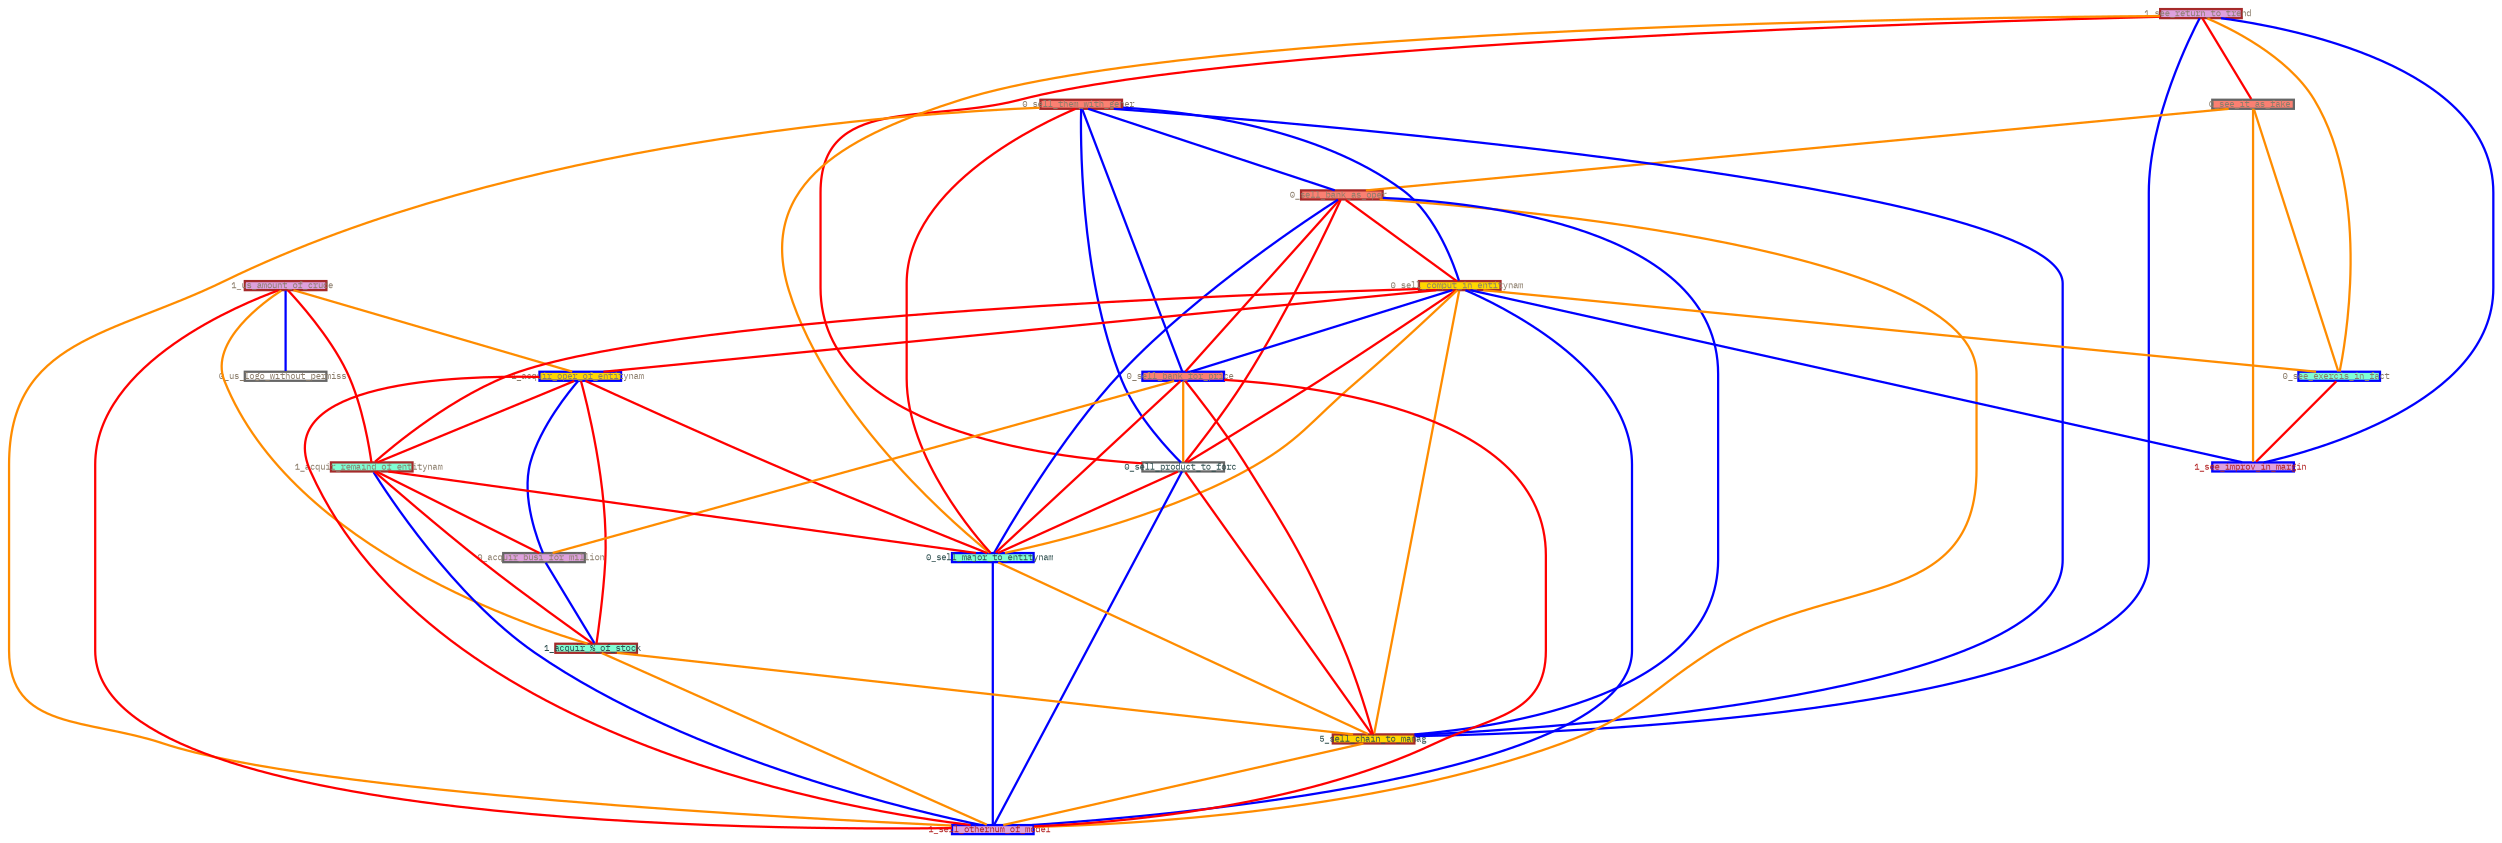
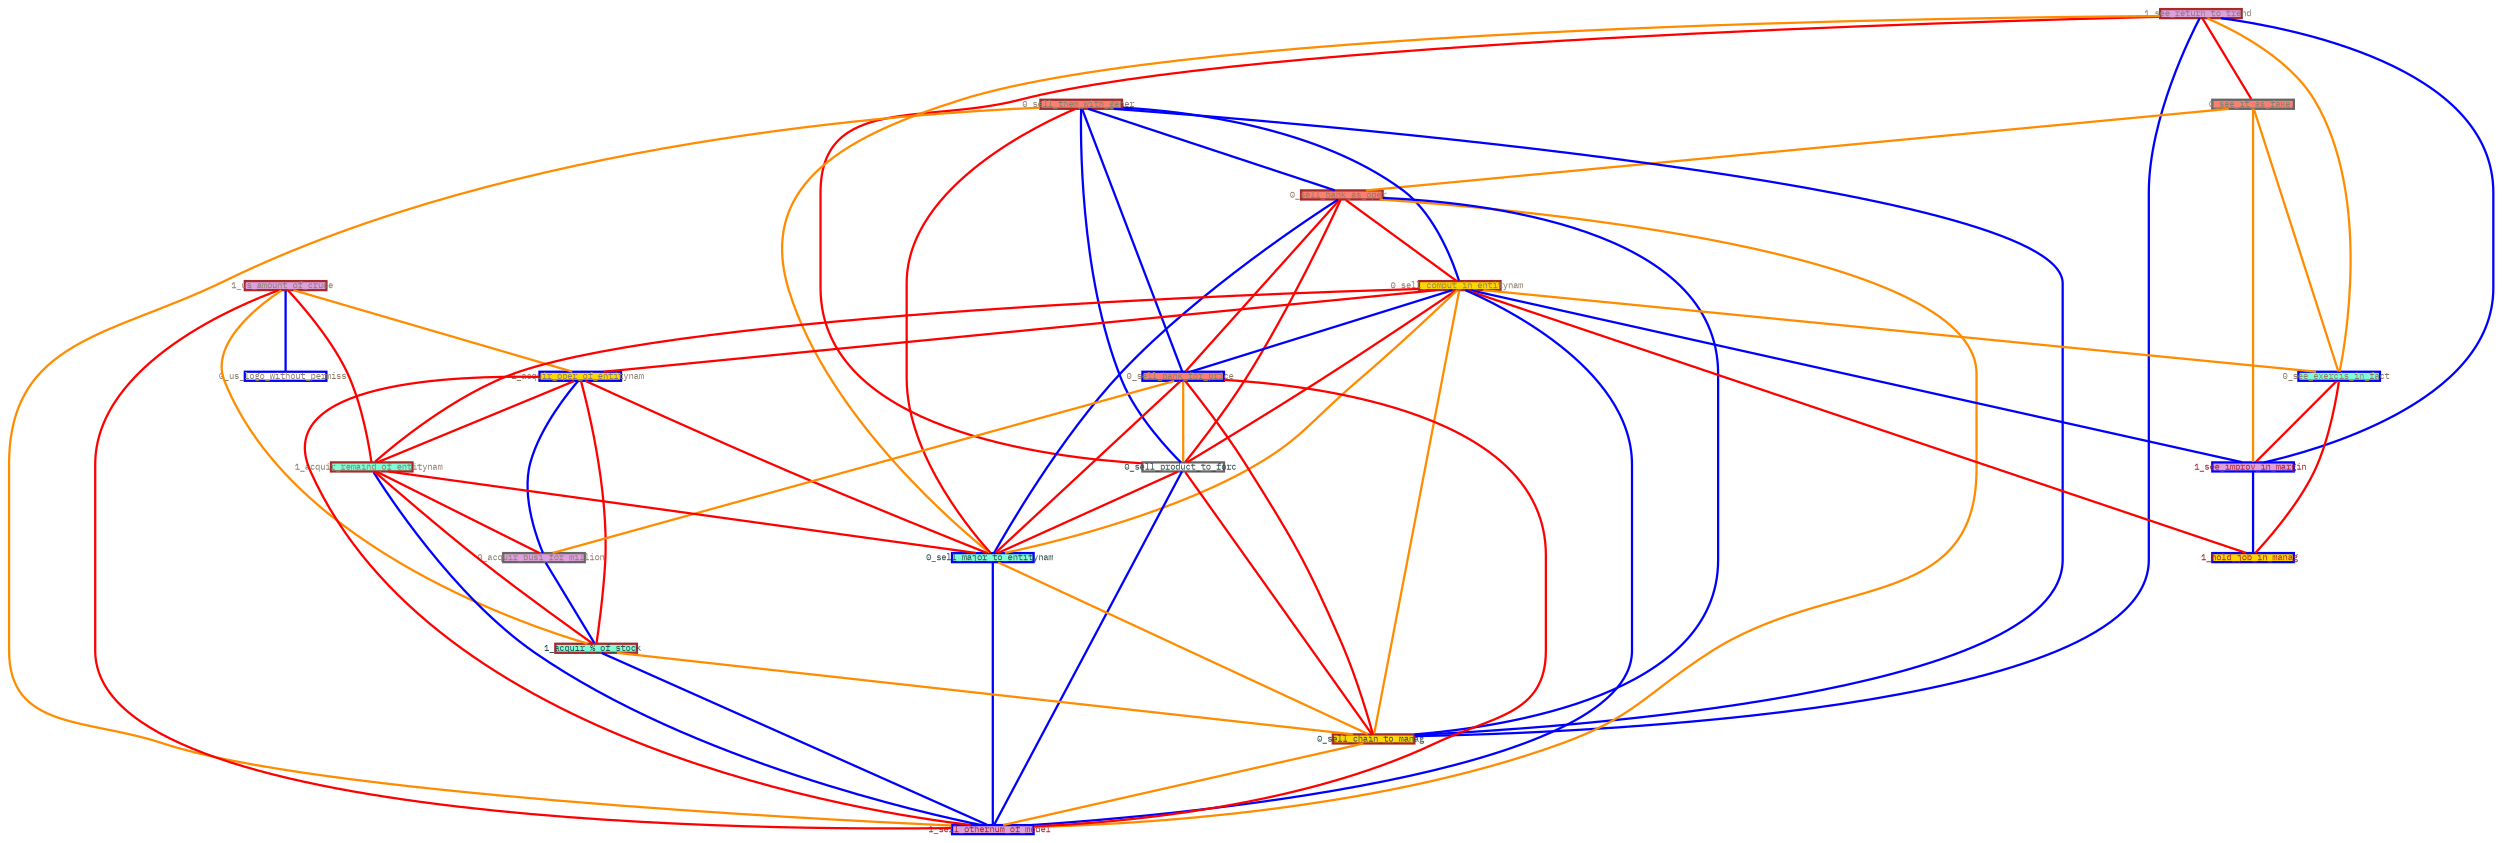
(286, 376) -> (286, 376)
none -> (2253, 558)
(794, 739) -> (794, 739)
(1374, 739) -> (1374, 739)
